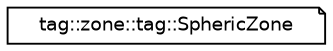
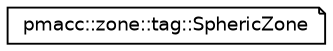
(166, 26) -> (166, 26)
